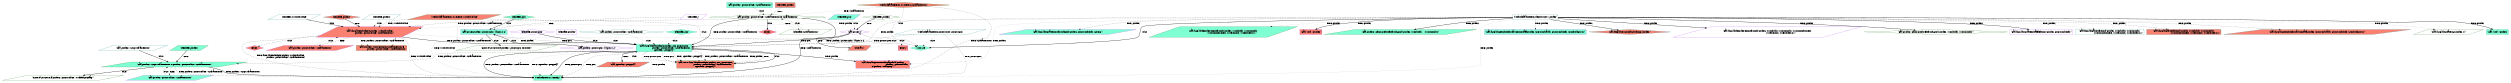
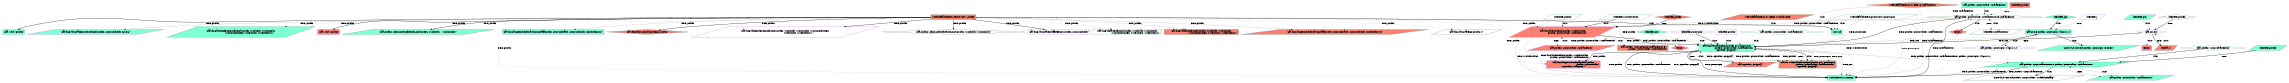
(1535, 17) -> (953, 17)
(694, 38) -> (1950, 58)
(133, 48) -> (2213, 48)
(506, 48) -> (2089, 48)
(921, 48) -> (1837, 32)
